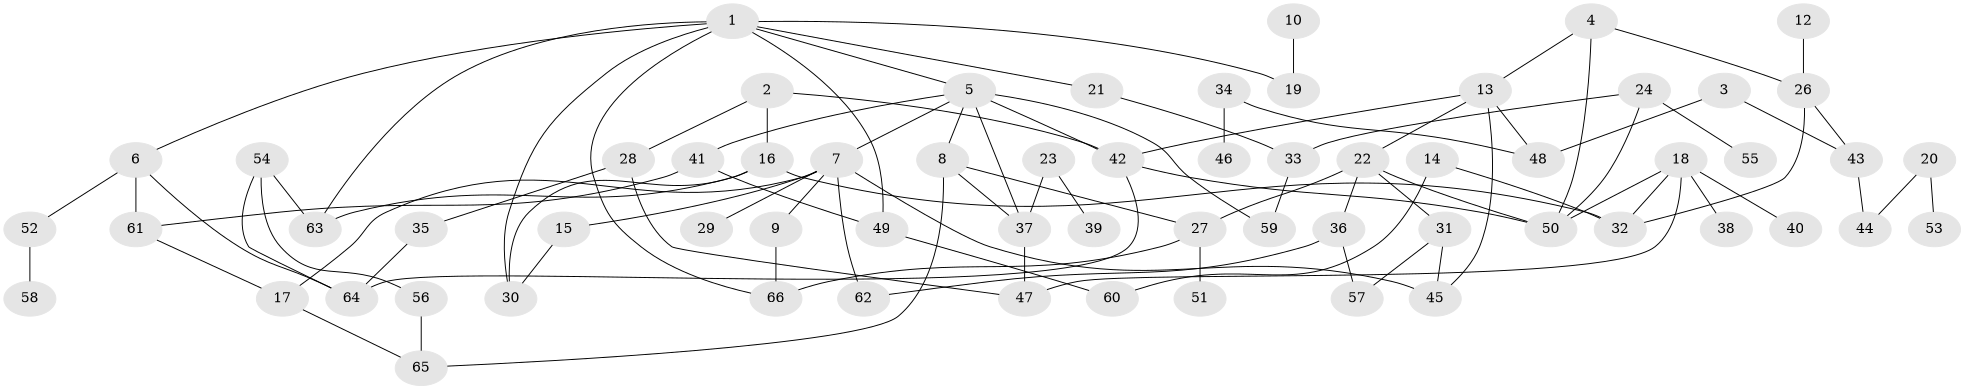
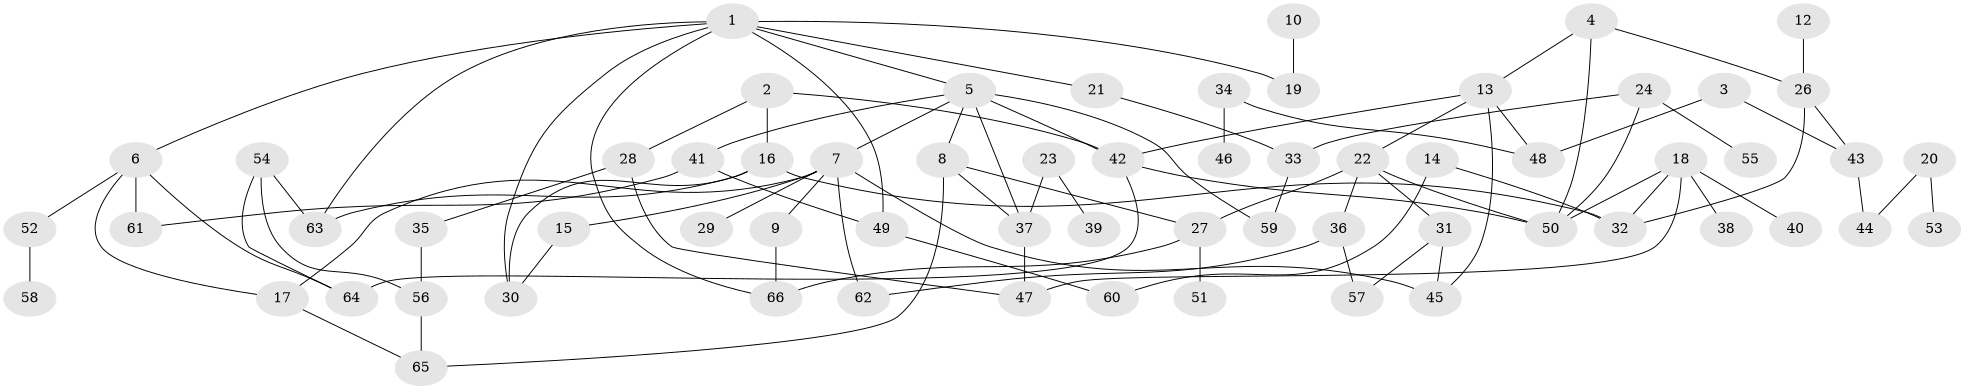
(209, 264) -> (137, 268)
(387, 264) -> (421, 264)
